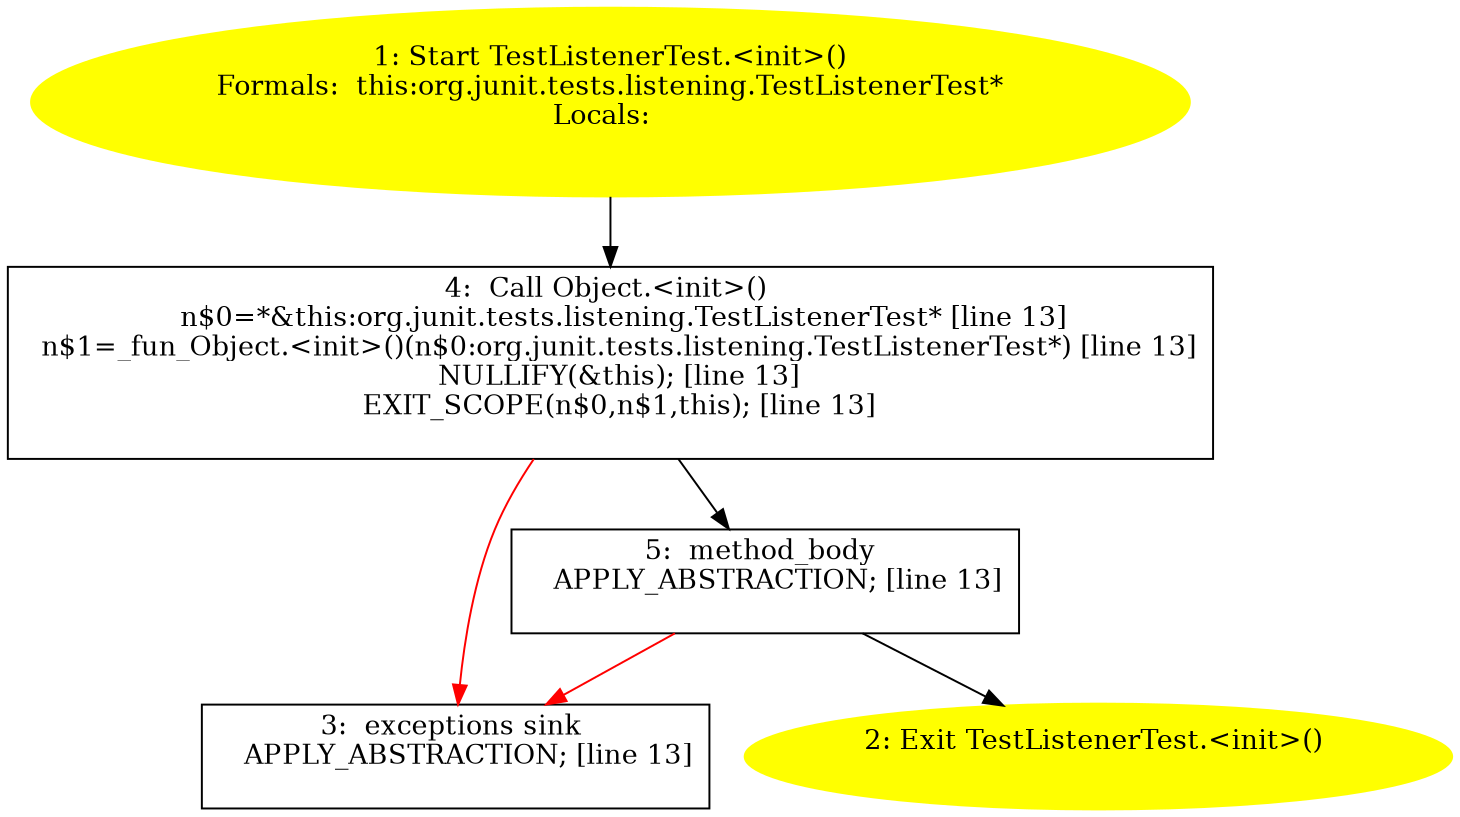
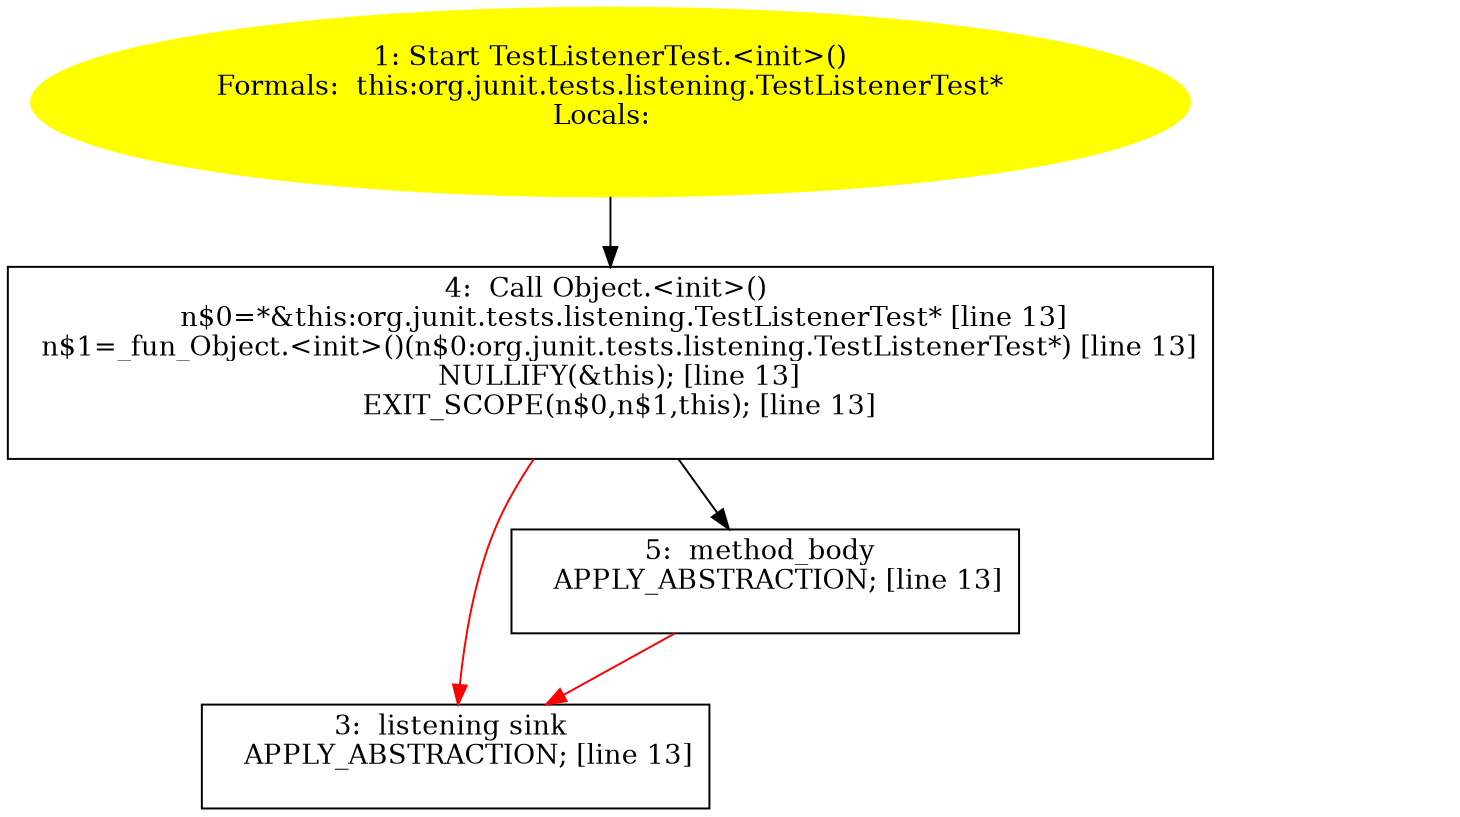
(456, 757) -> (456, 757)
(1098, 757) -> none
